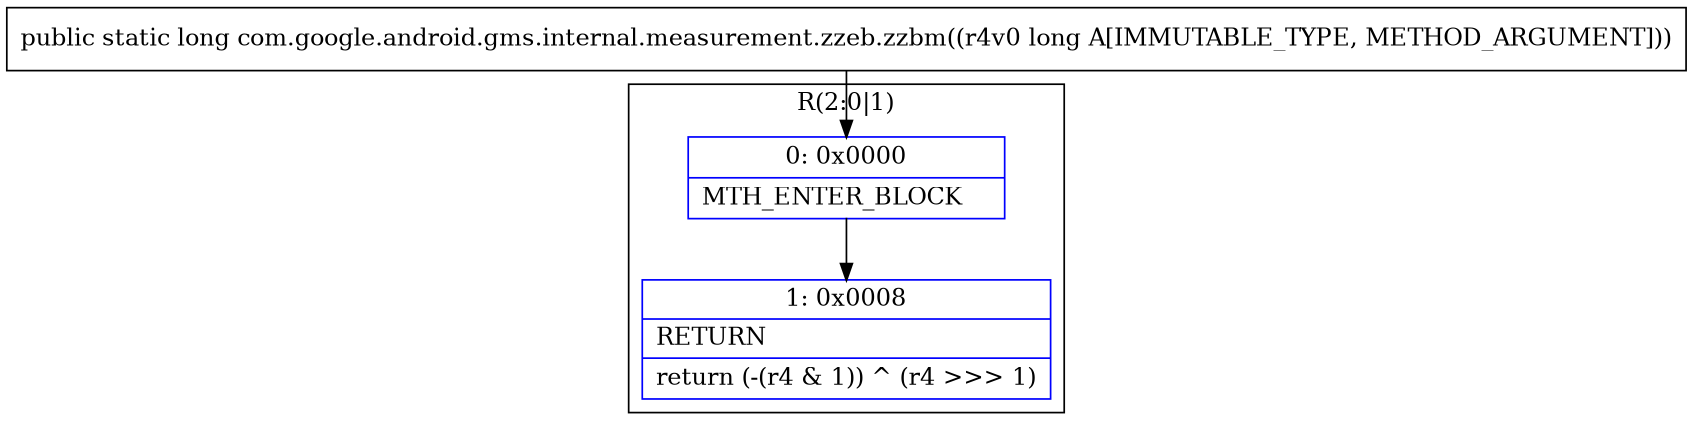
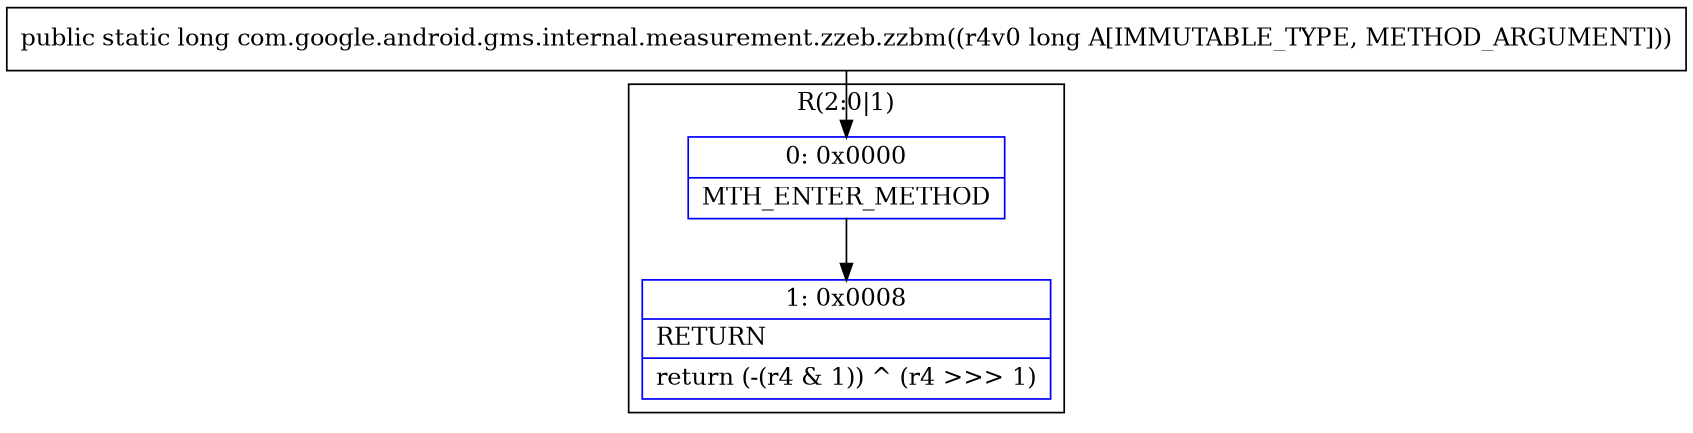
(833, 197) -> (846, 197)
